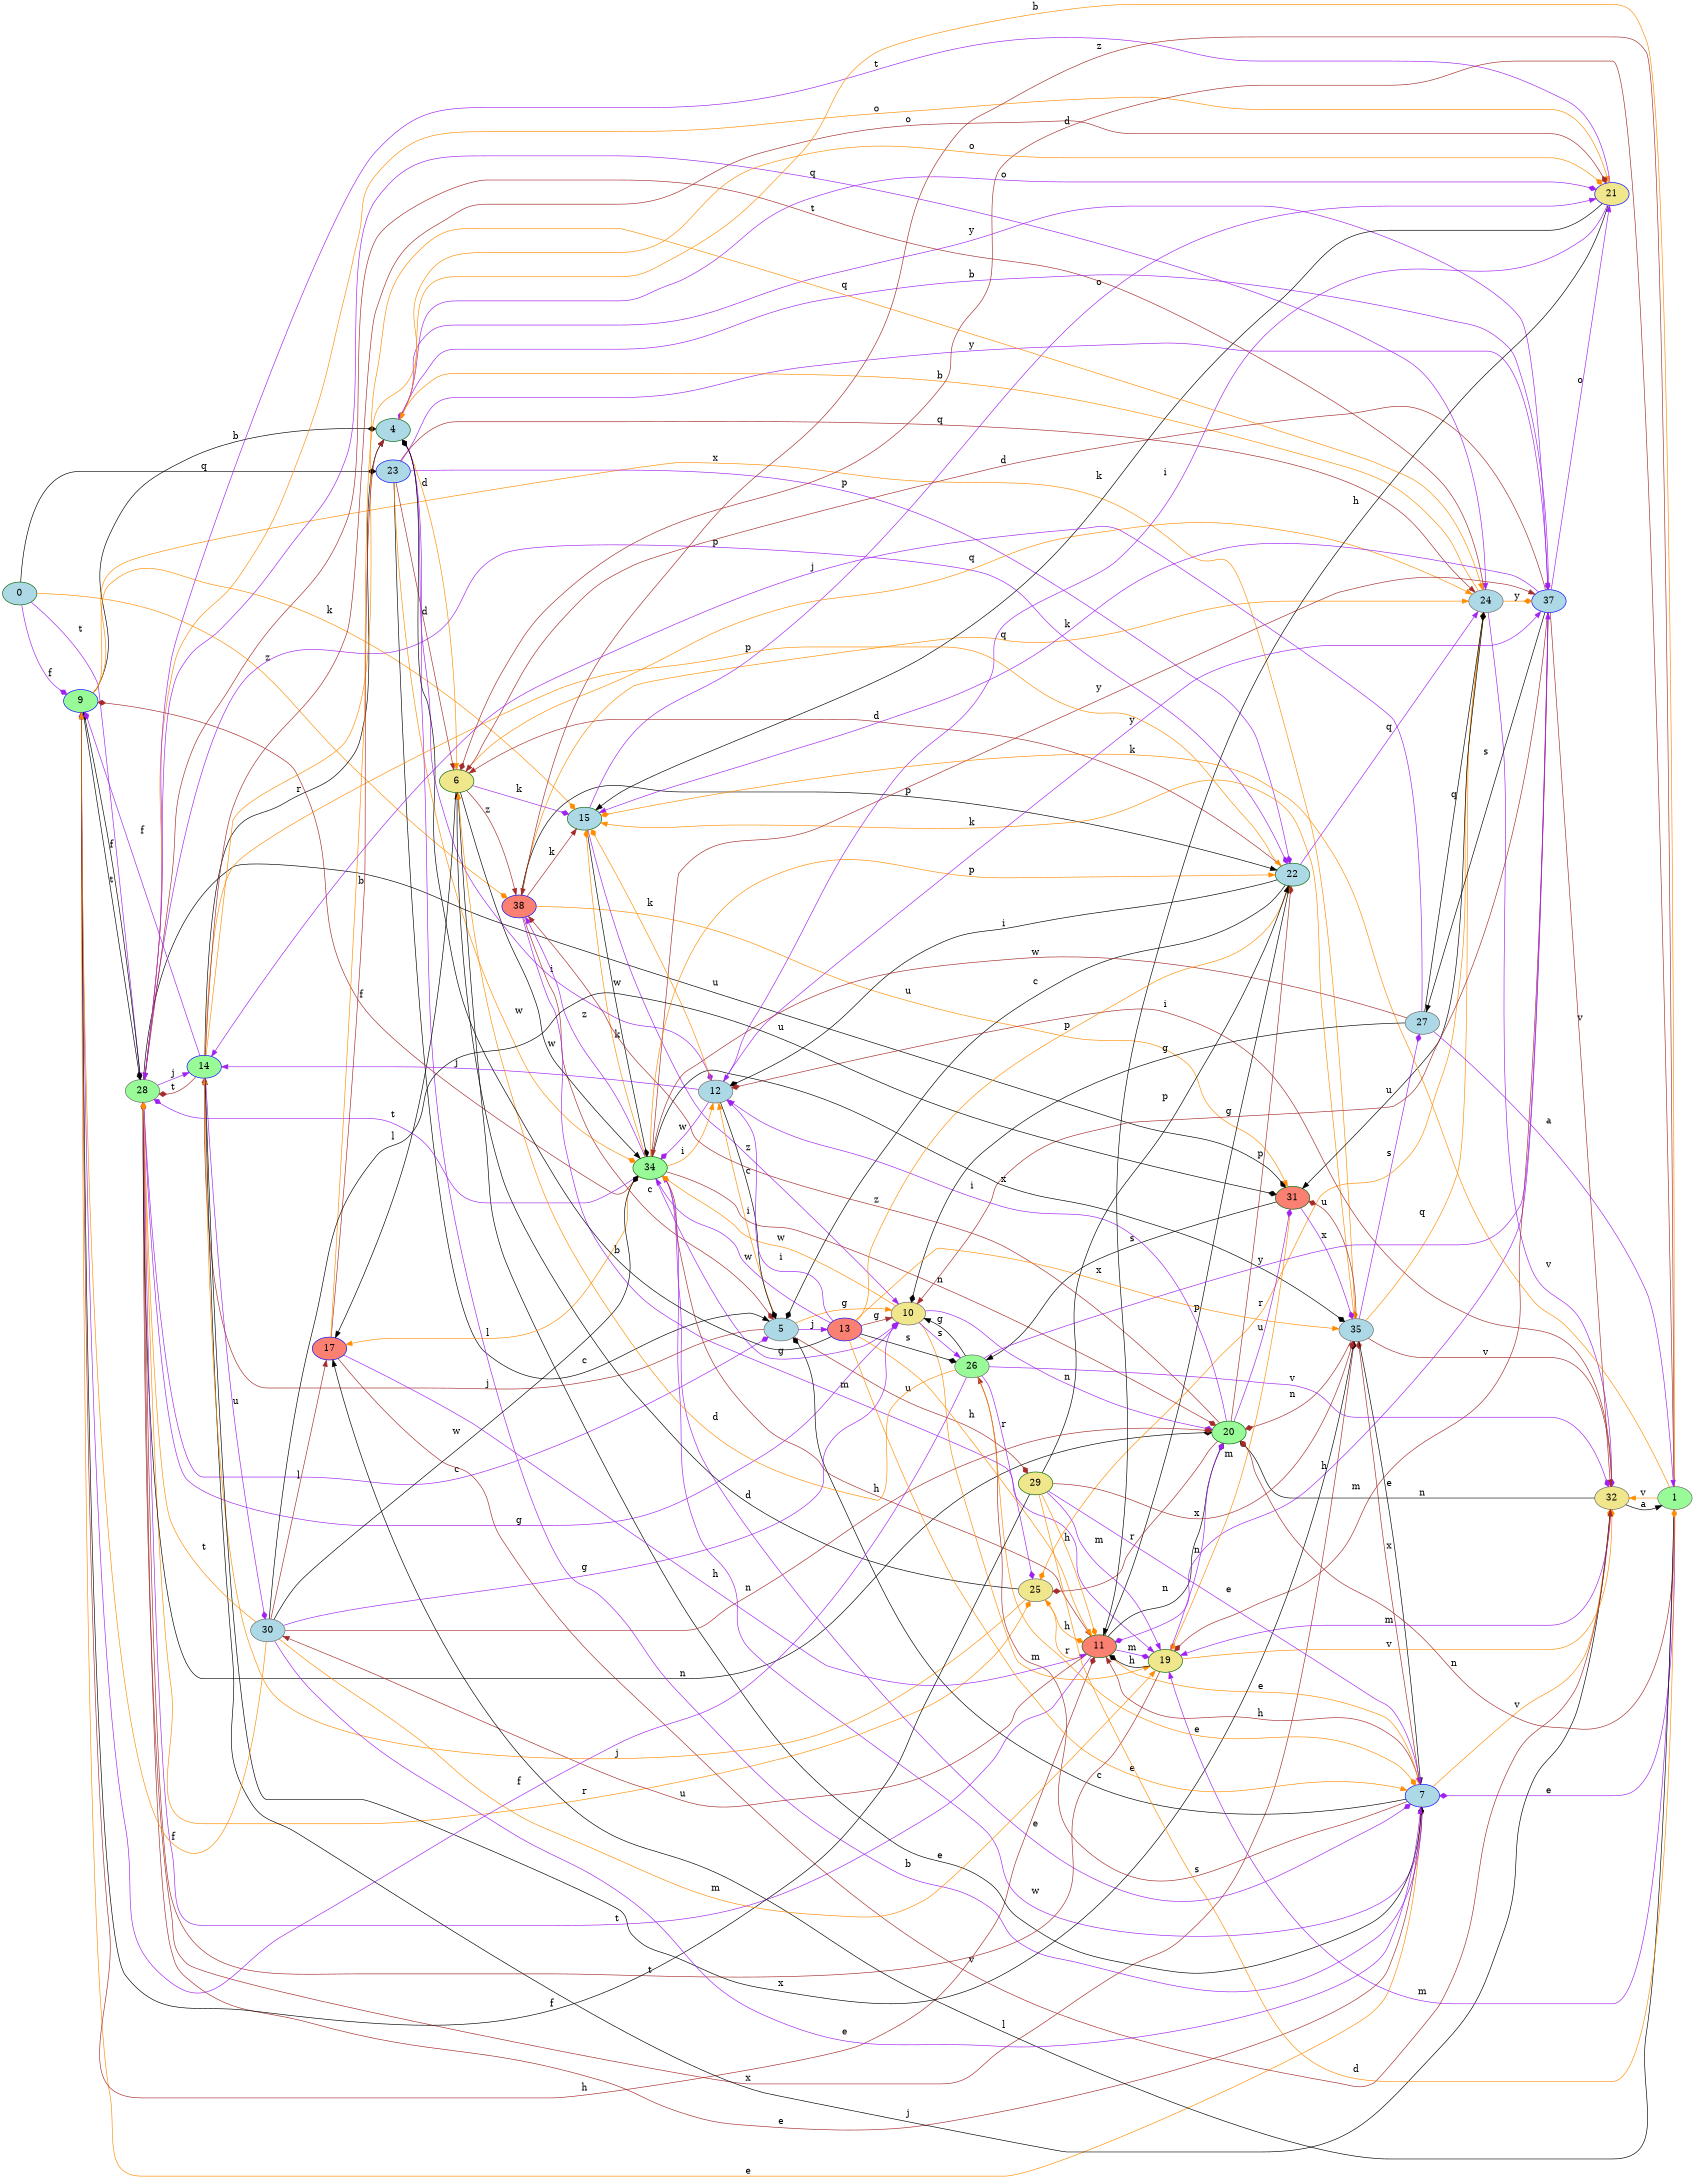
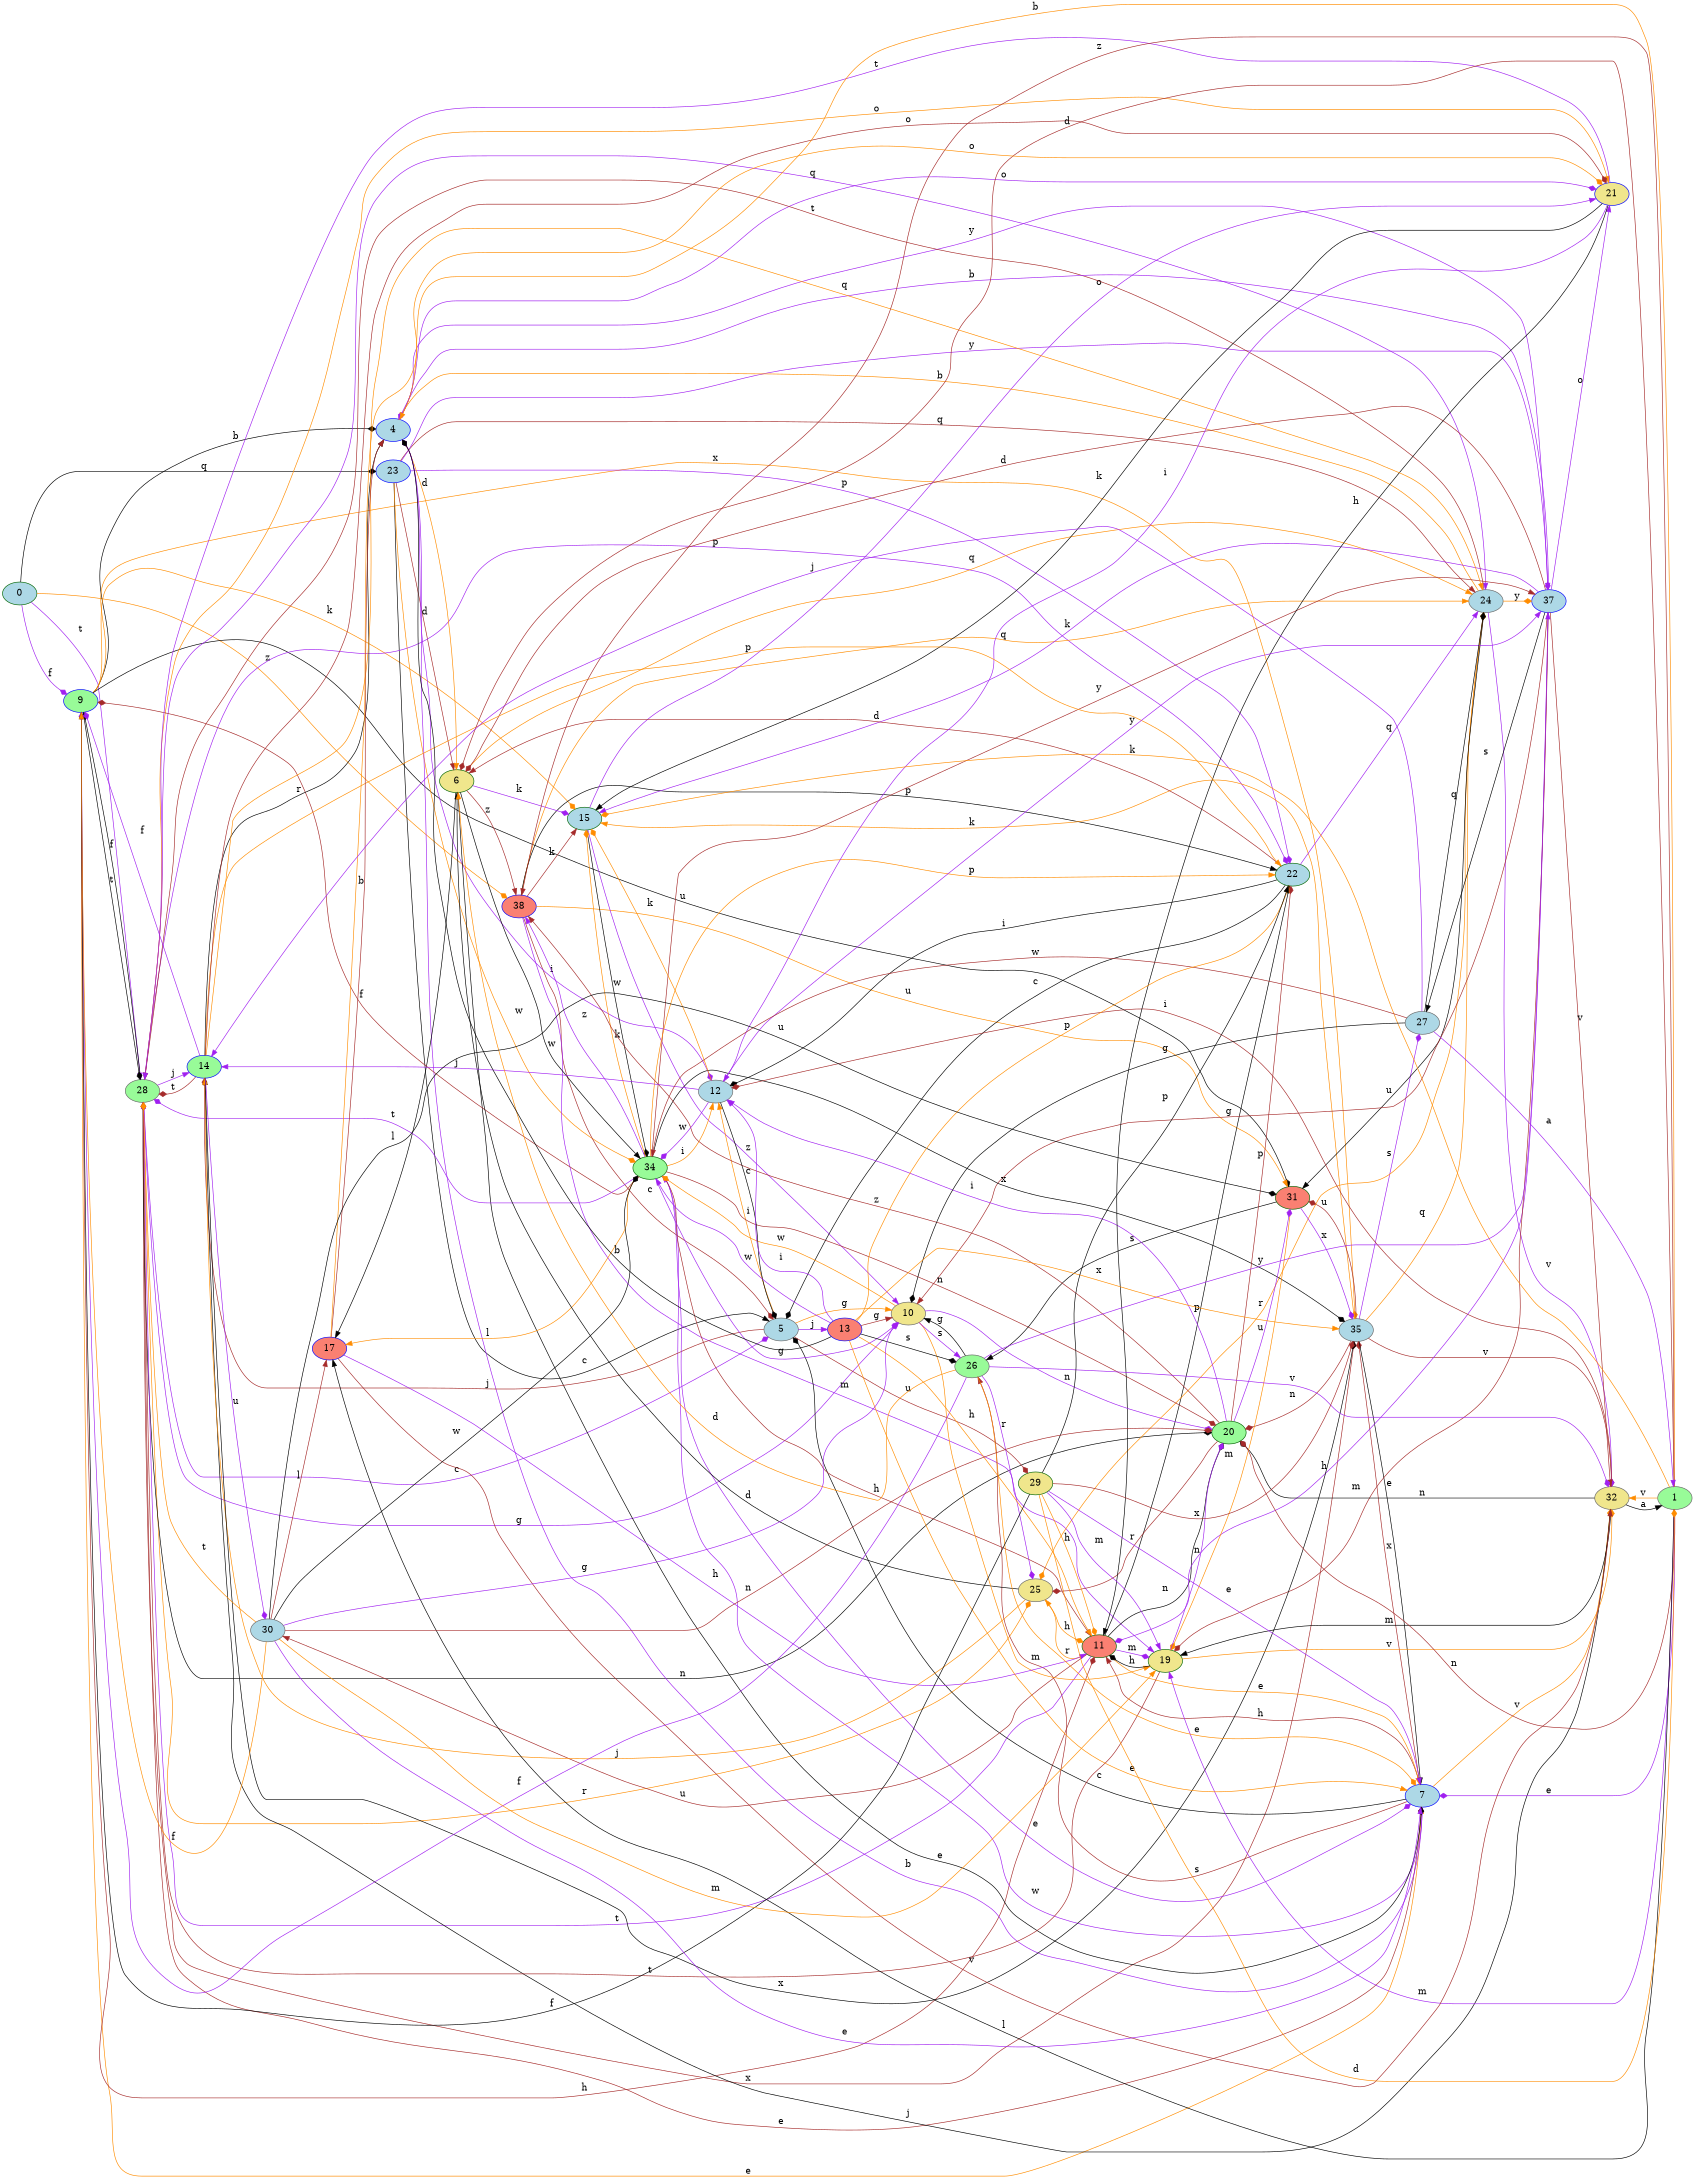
(393, 430) -> (393, 430)
(1004, 466) -> (1004, 466)
(648, 971) -> (690, 904)
(1438, 1625) -> (1438, 1625)
